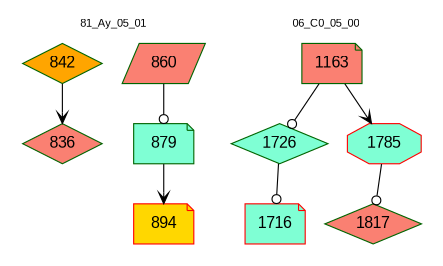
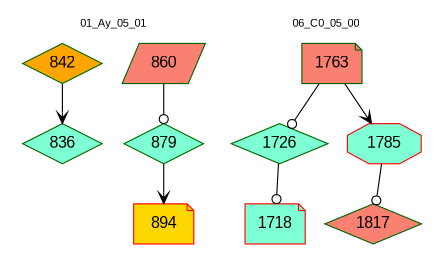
(114, 24) -> (114, 24)
(332, 63) -> (332, 63)
(62, 144) -> (62, 144)
(164, 144) -> (164, 144)
(275, 224) -> (275, 224)
